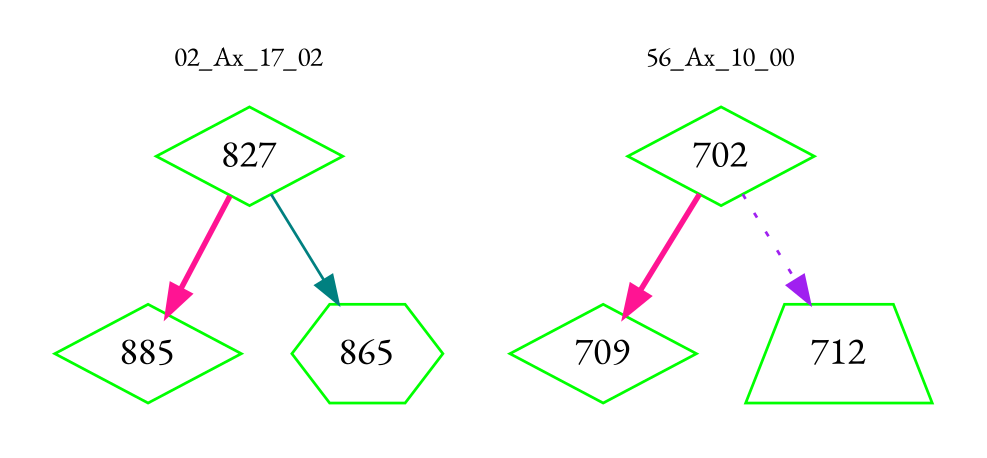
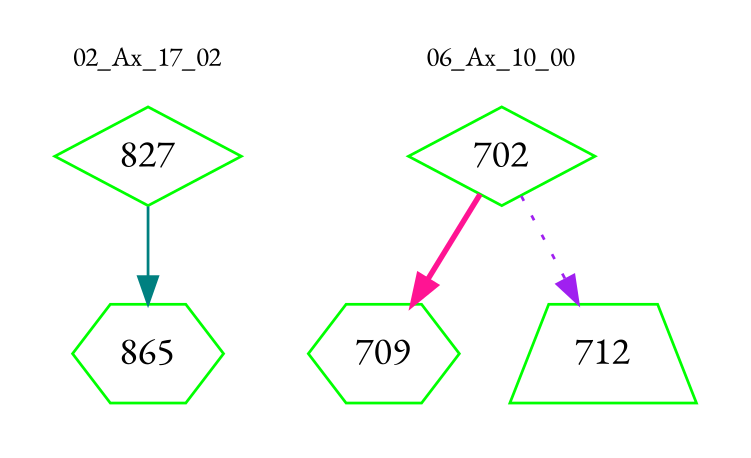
(721, 59) -> (502, 59)
(148, 354) -> none
(603, 354) -> (384, 354)
